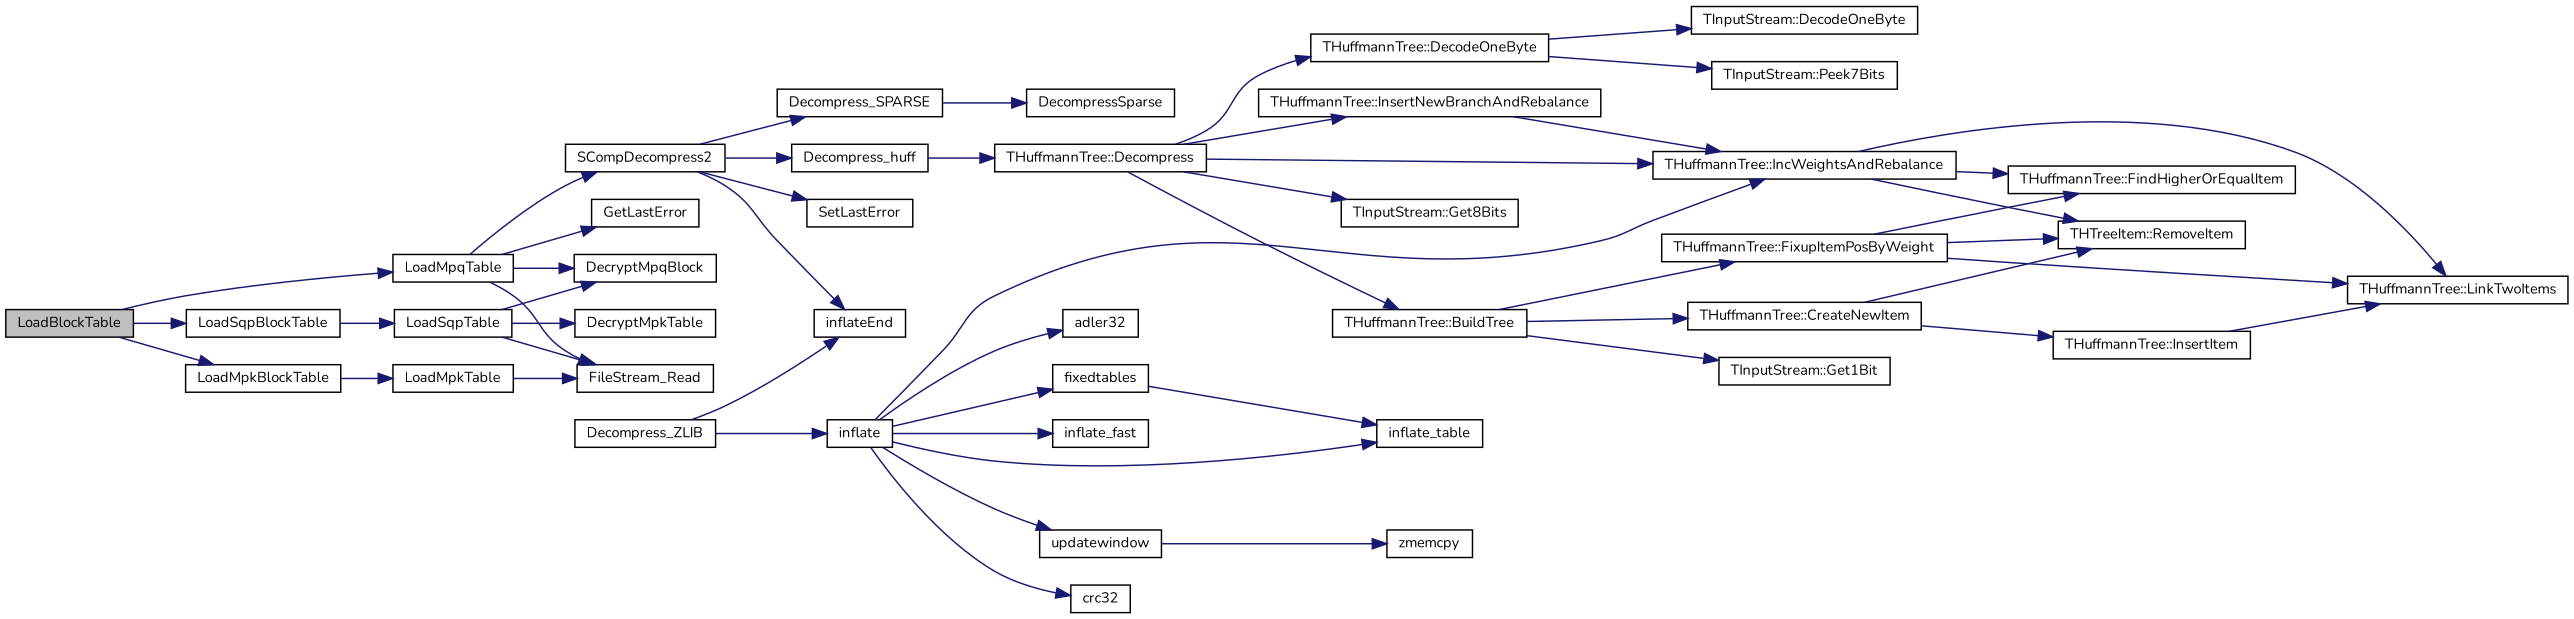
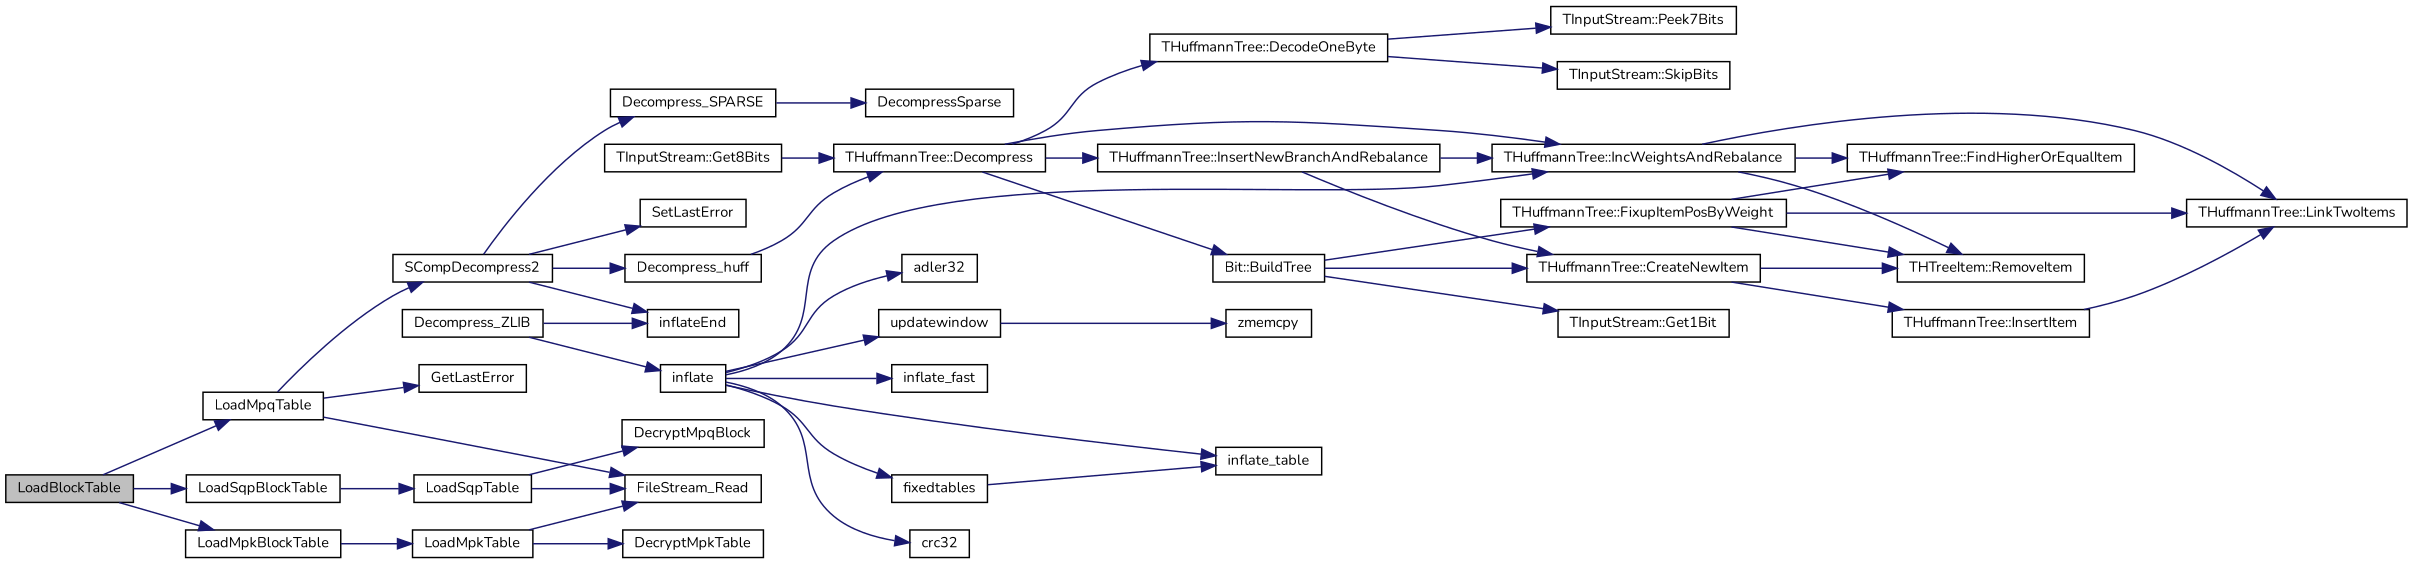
(1805, 20) -> (1644, 75)
(1258, 184) -> (800, 158)
none -> (1418, 217)
(536, 268) -> none
(527, 323) -> (571, 544)
(1430, 323) -> (1269, 268)
